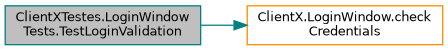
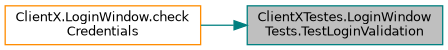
(217, 25) -> (217, 25)
